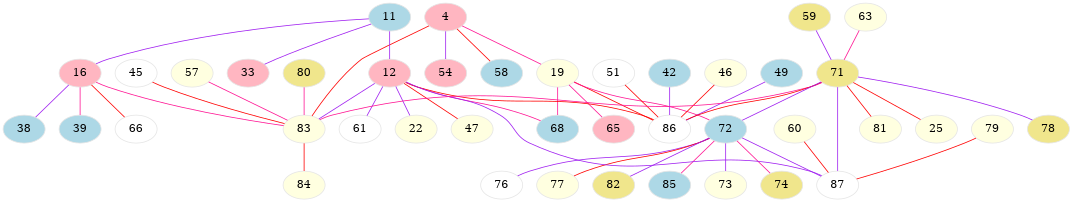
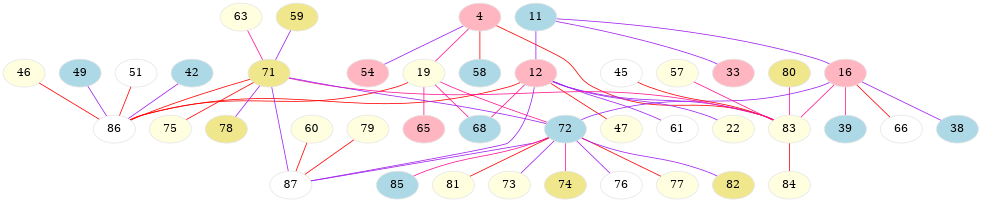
none -> (743, 100)
(859, 101) -> (509, 157)
(936, 129) -> (170, 129)
